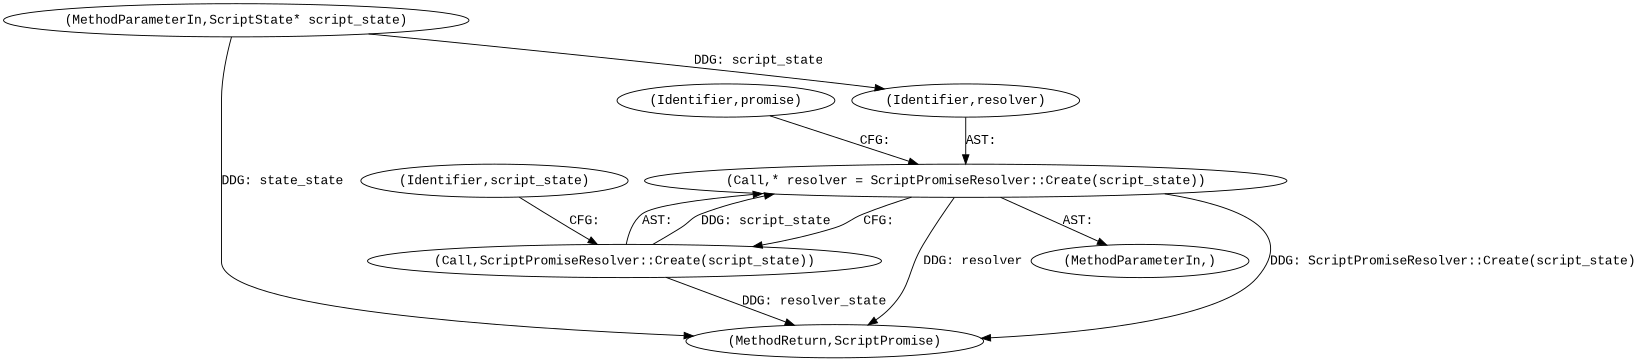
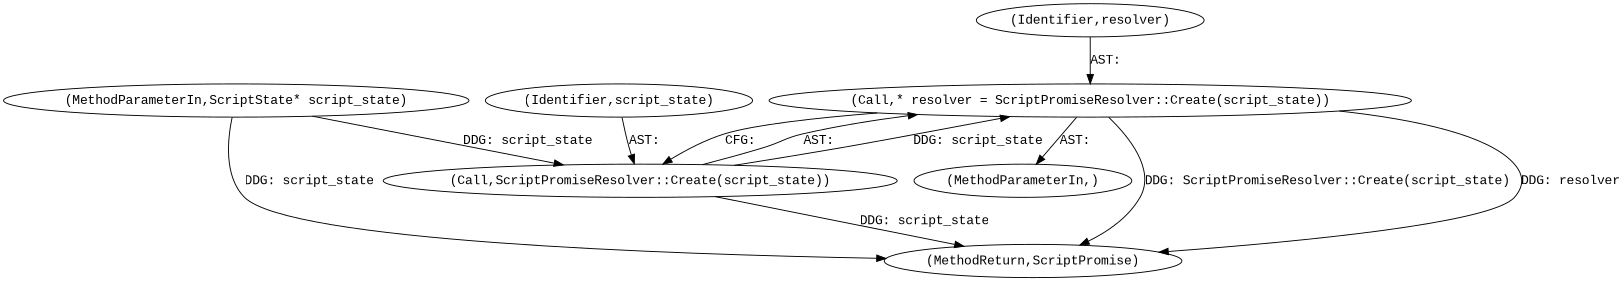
(622, 60) -> (433, 140)
(726, 101) -> none
(283, 181) -> (310, 181)
(589, 221) -> (648, 141)
(814, 301) -> (925, 221)
